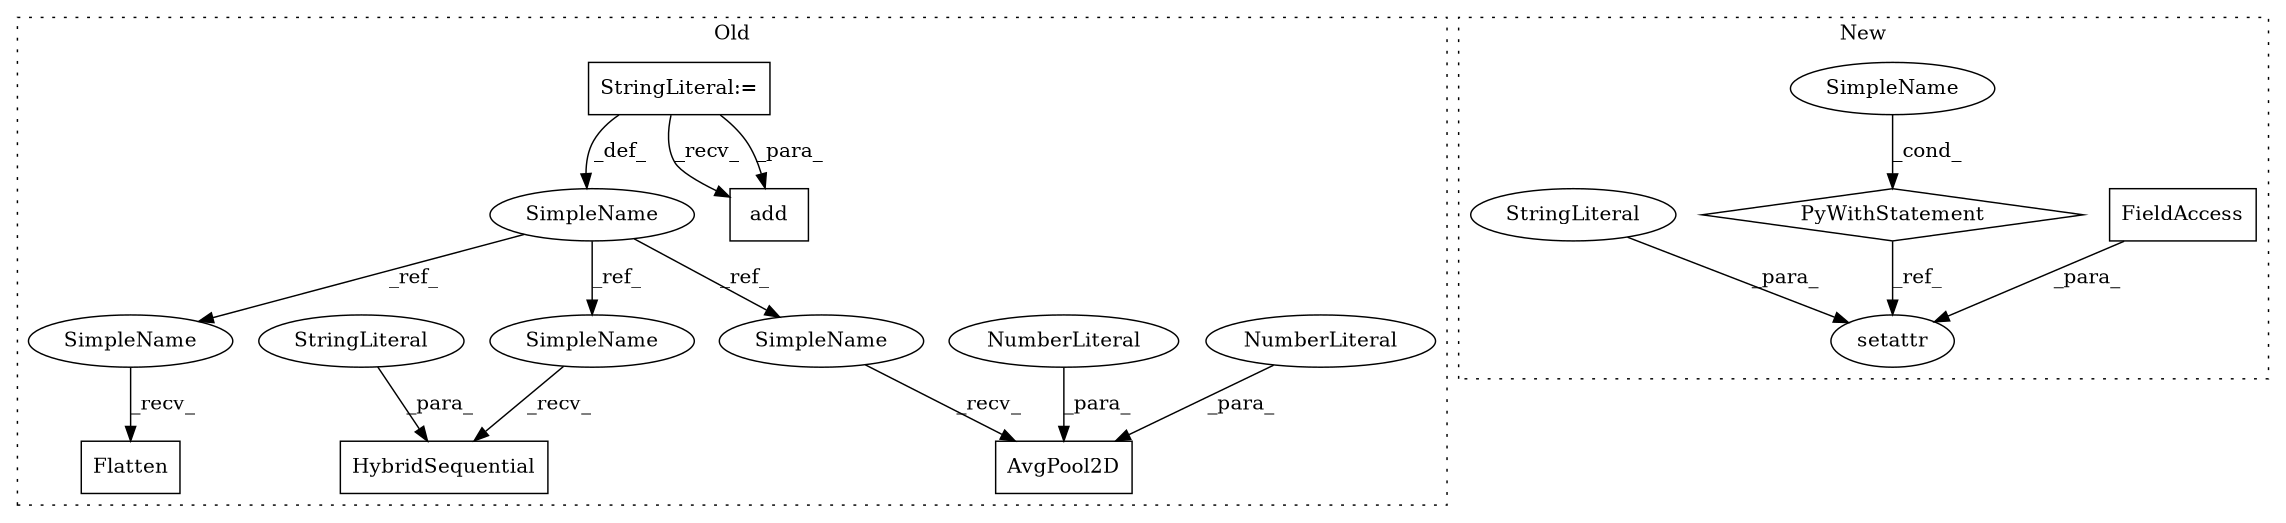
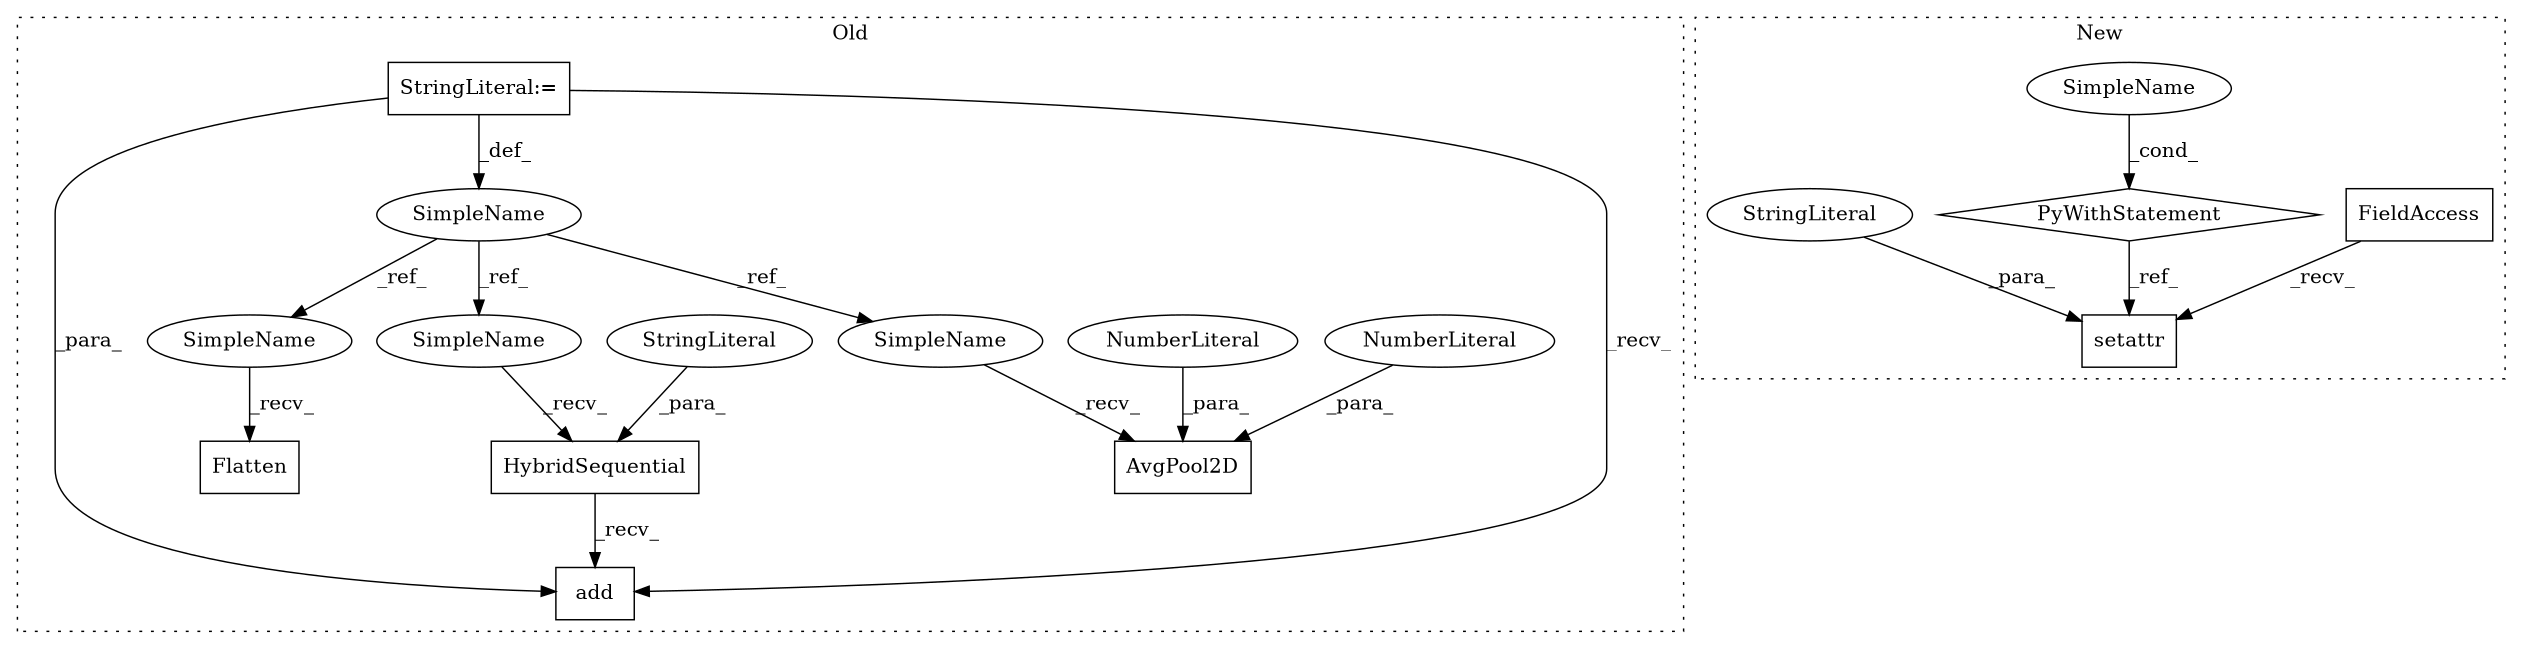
(2087, 278) -> (2323, 278)
(1893, 341) -> (2129, 341)
none -> (595, 523)
